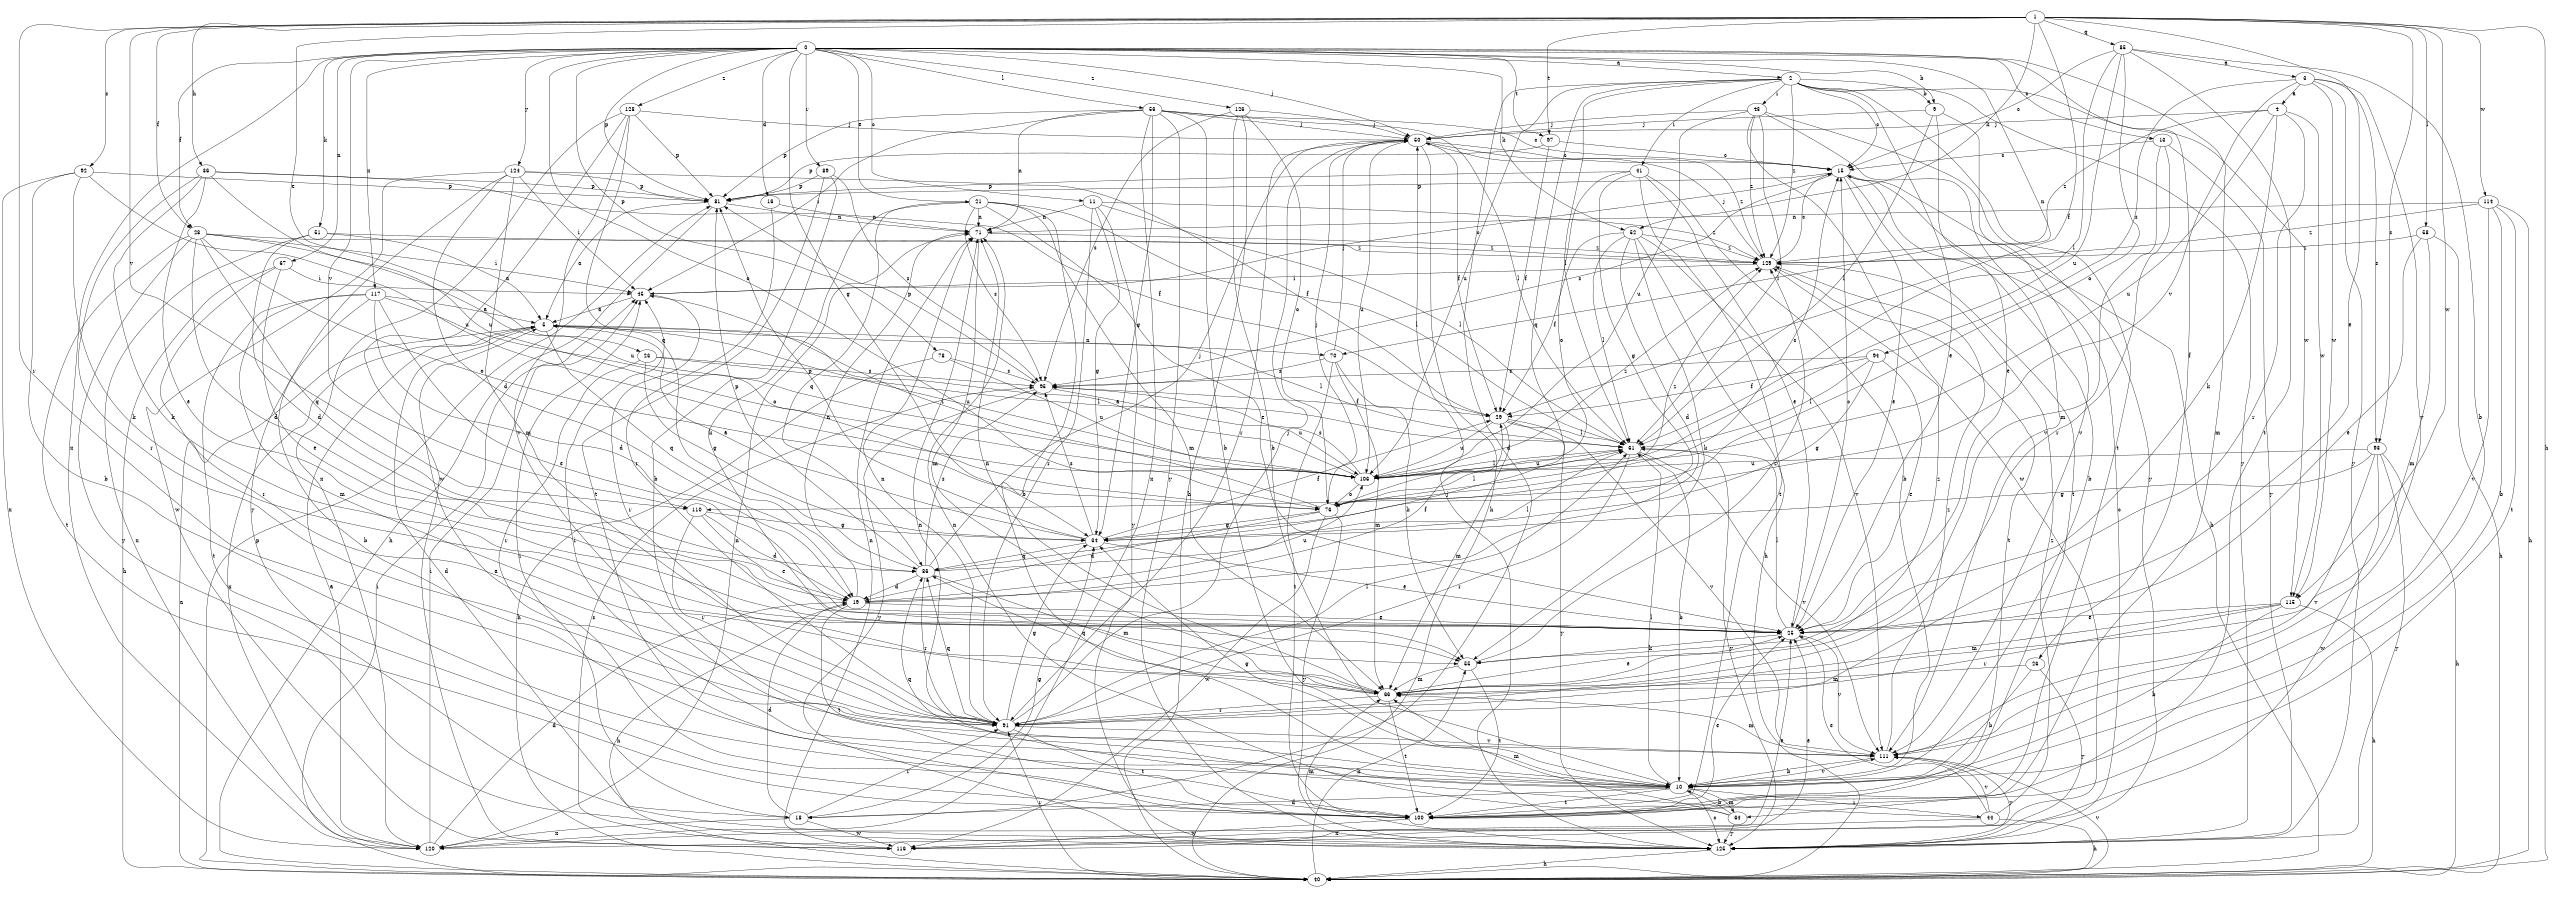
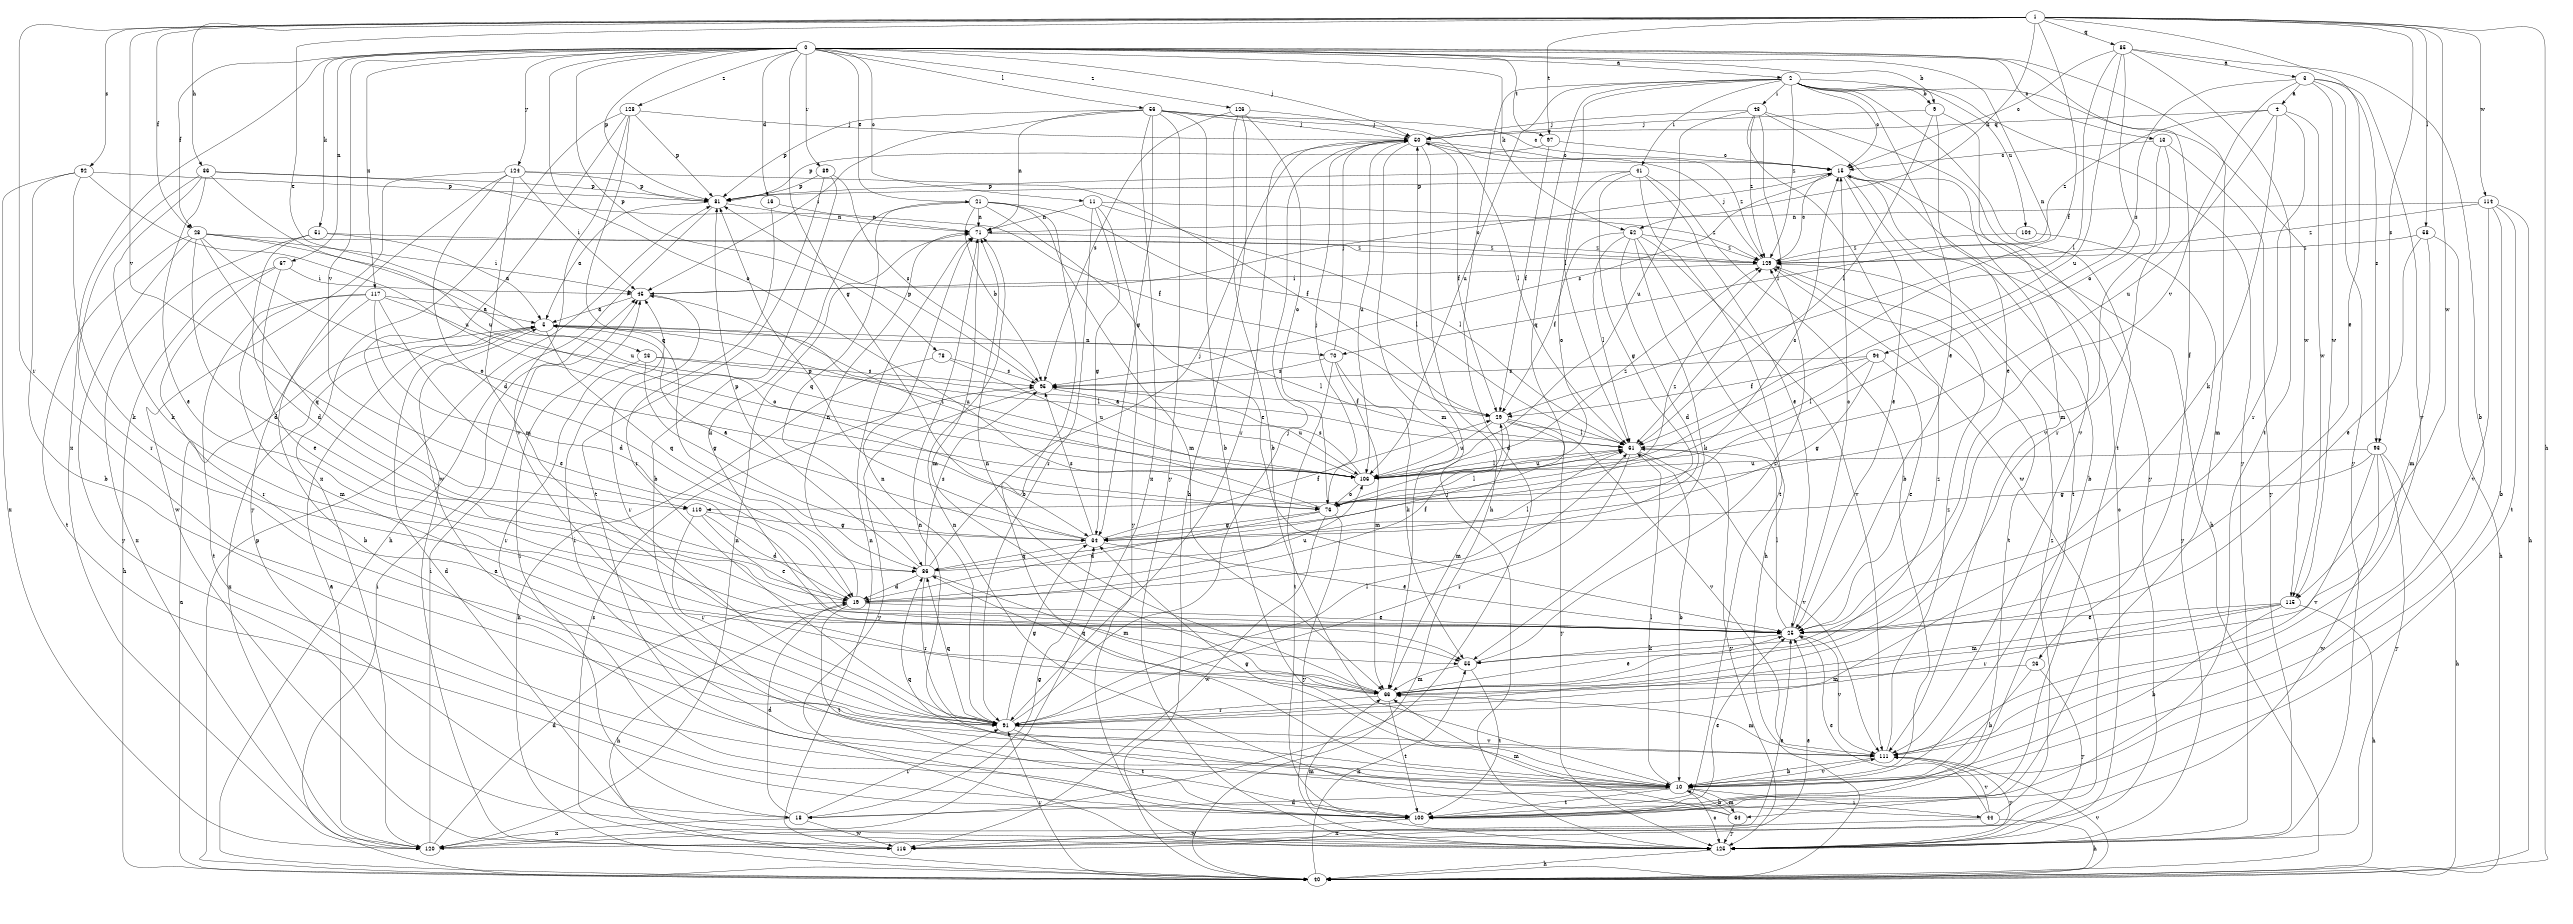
(1996, 125) -> (1996, 125)
none -> (2026, 233)
(996, 294) -> (996, 294)
none -> (1431, 418)
